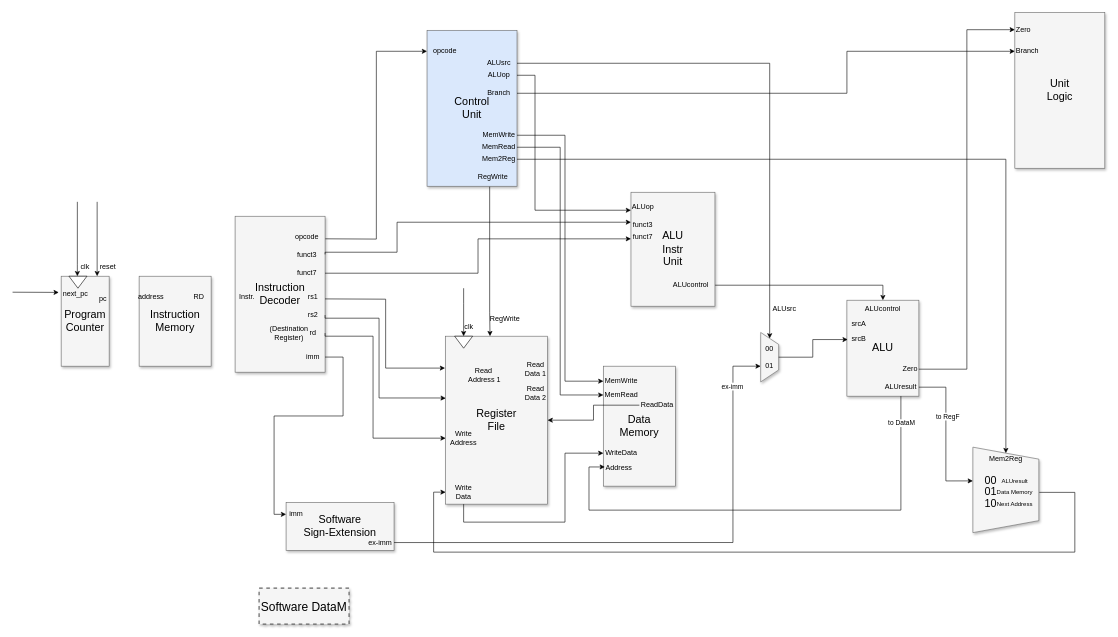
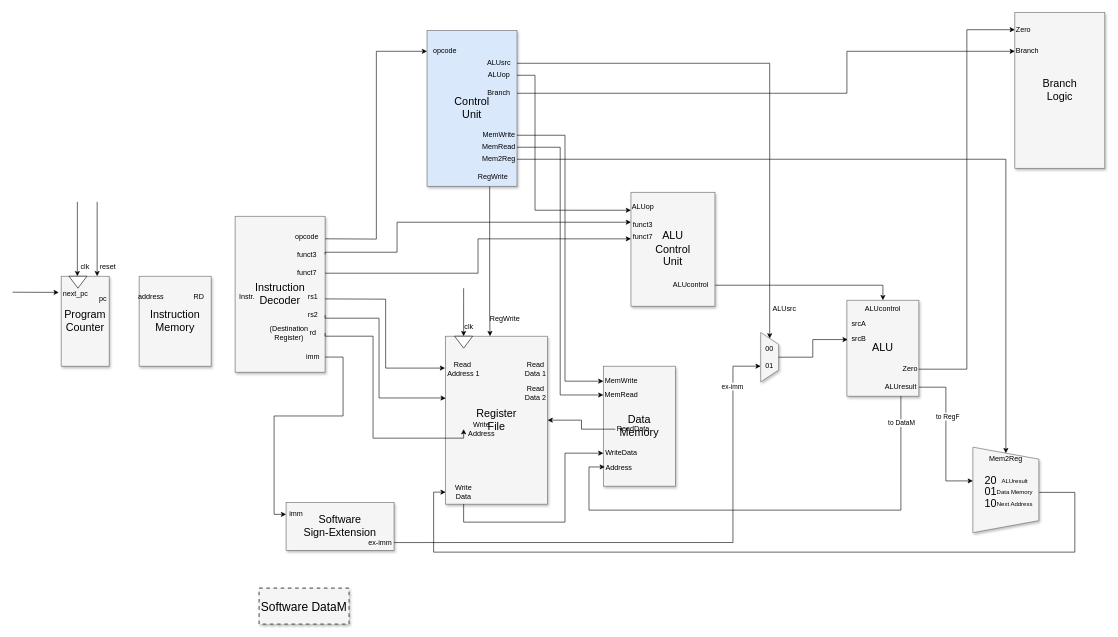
(1060, 90) -> (1060, 90)
(673, 249) -> (673, 249)
(485, 375) -> (464, 369)
(657, 405) -> (633, 429)
(464, 438) -> (482, 429)
(991, 481) -> (991, 481)
